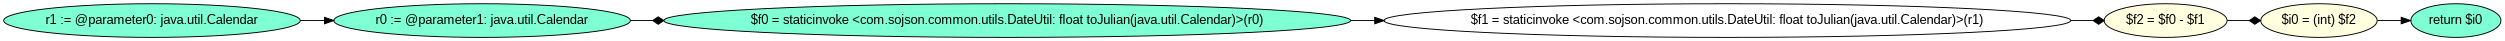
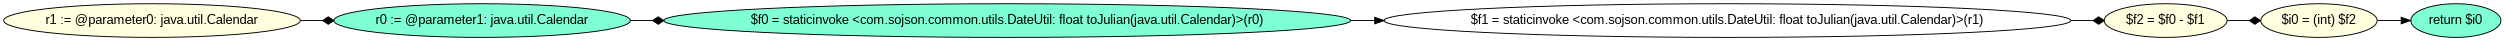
(152, 21) -> (152, 21)
(312, 21) -> (311, 21)
